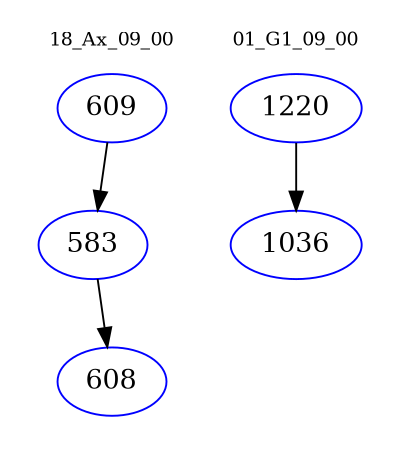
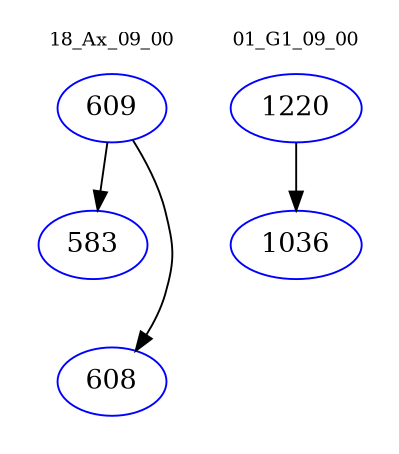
(101, 303) -> (171, 236)
